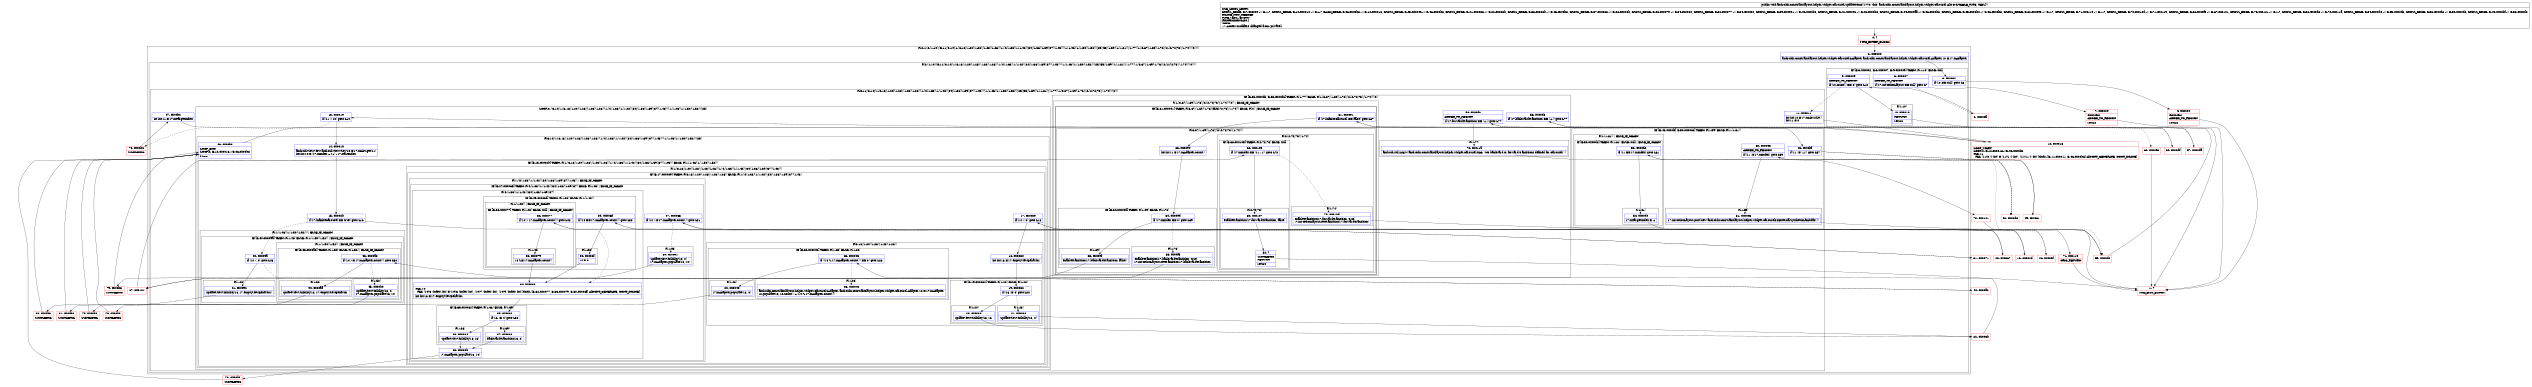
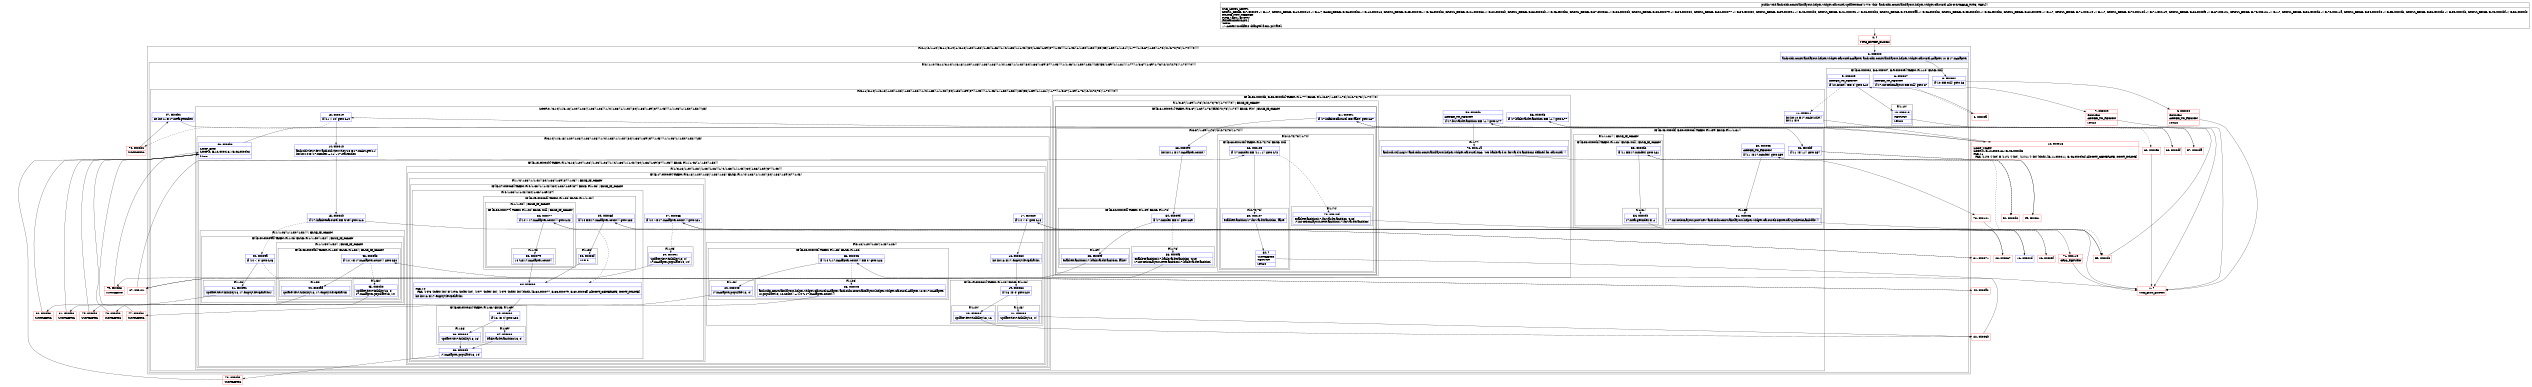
(2025, 259) -> (2025, 259)
none -> (136, 316)
